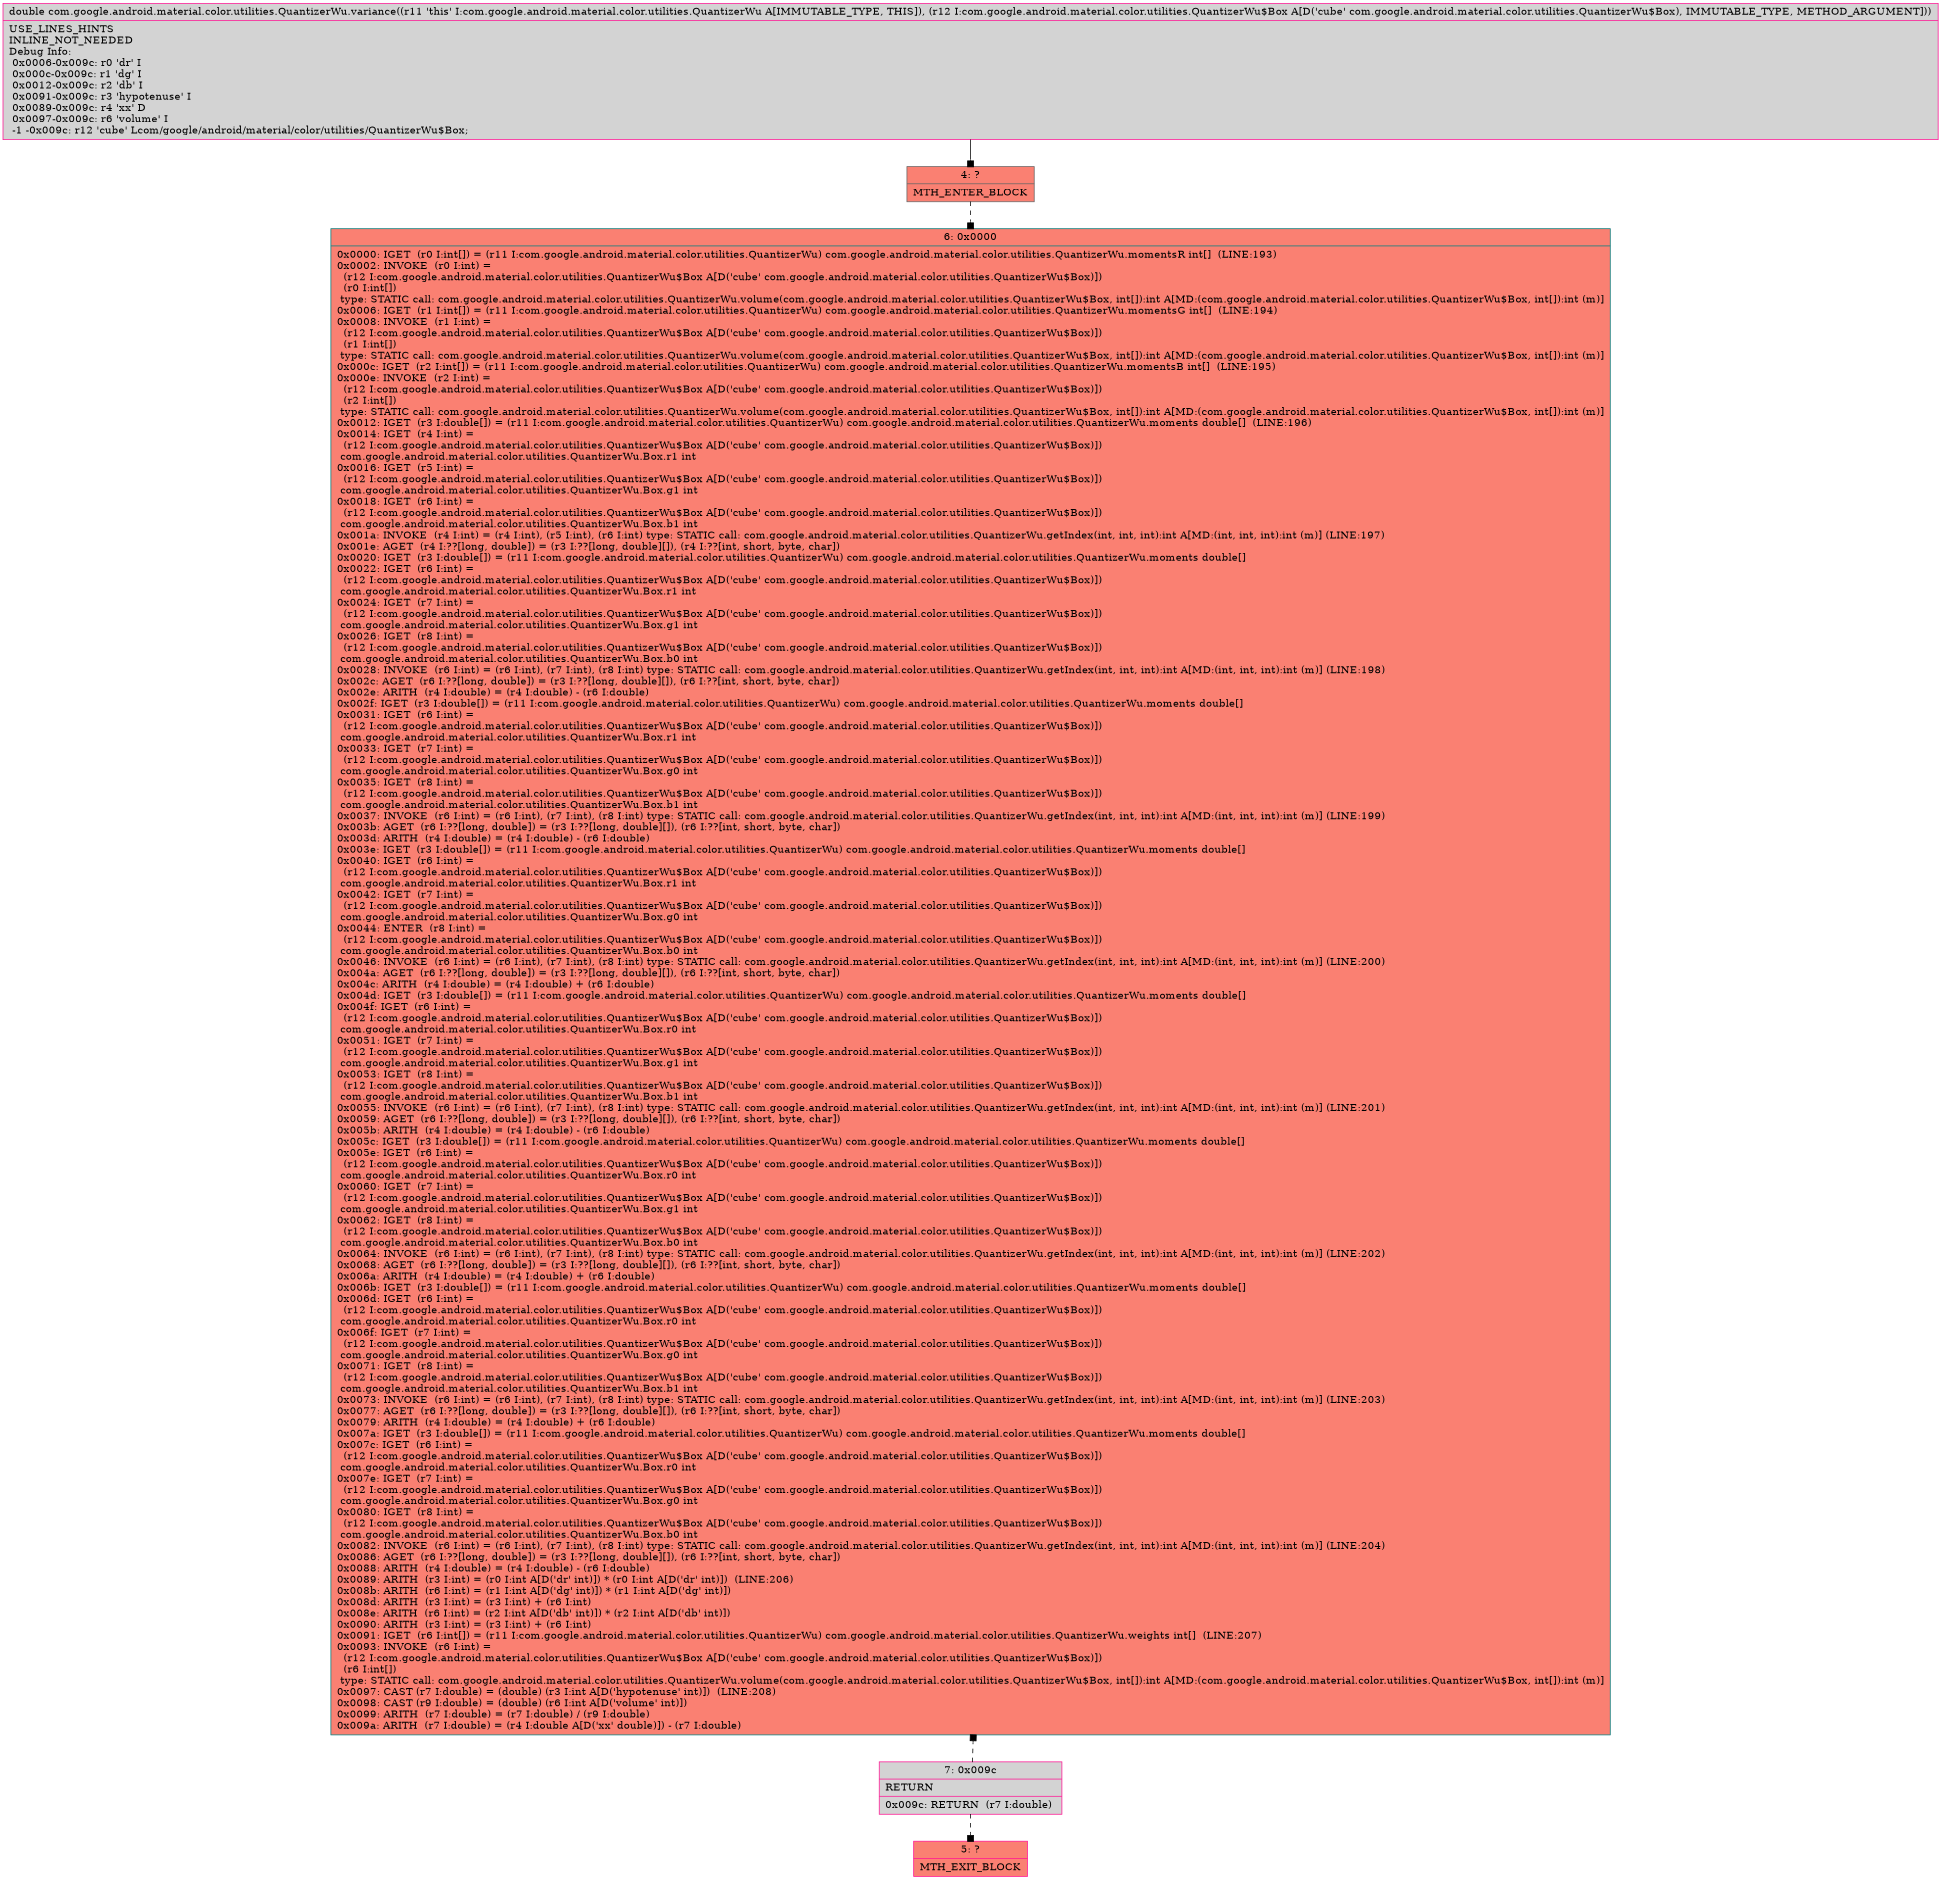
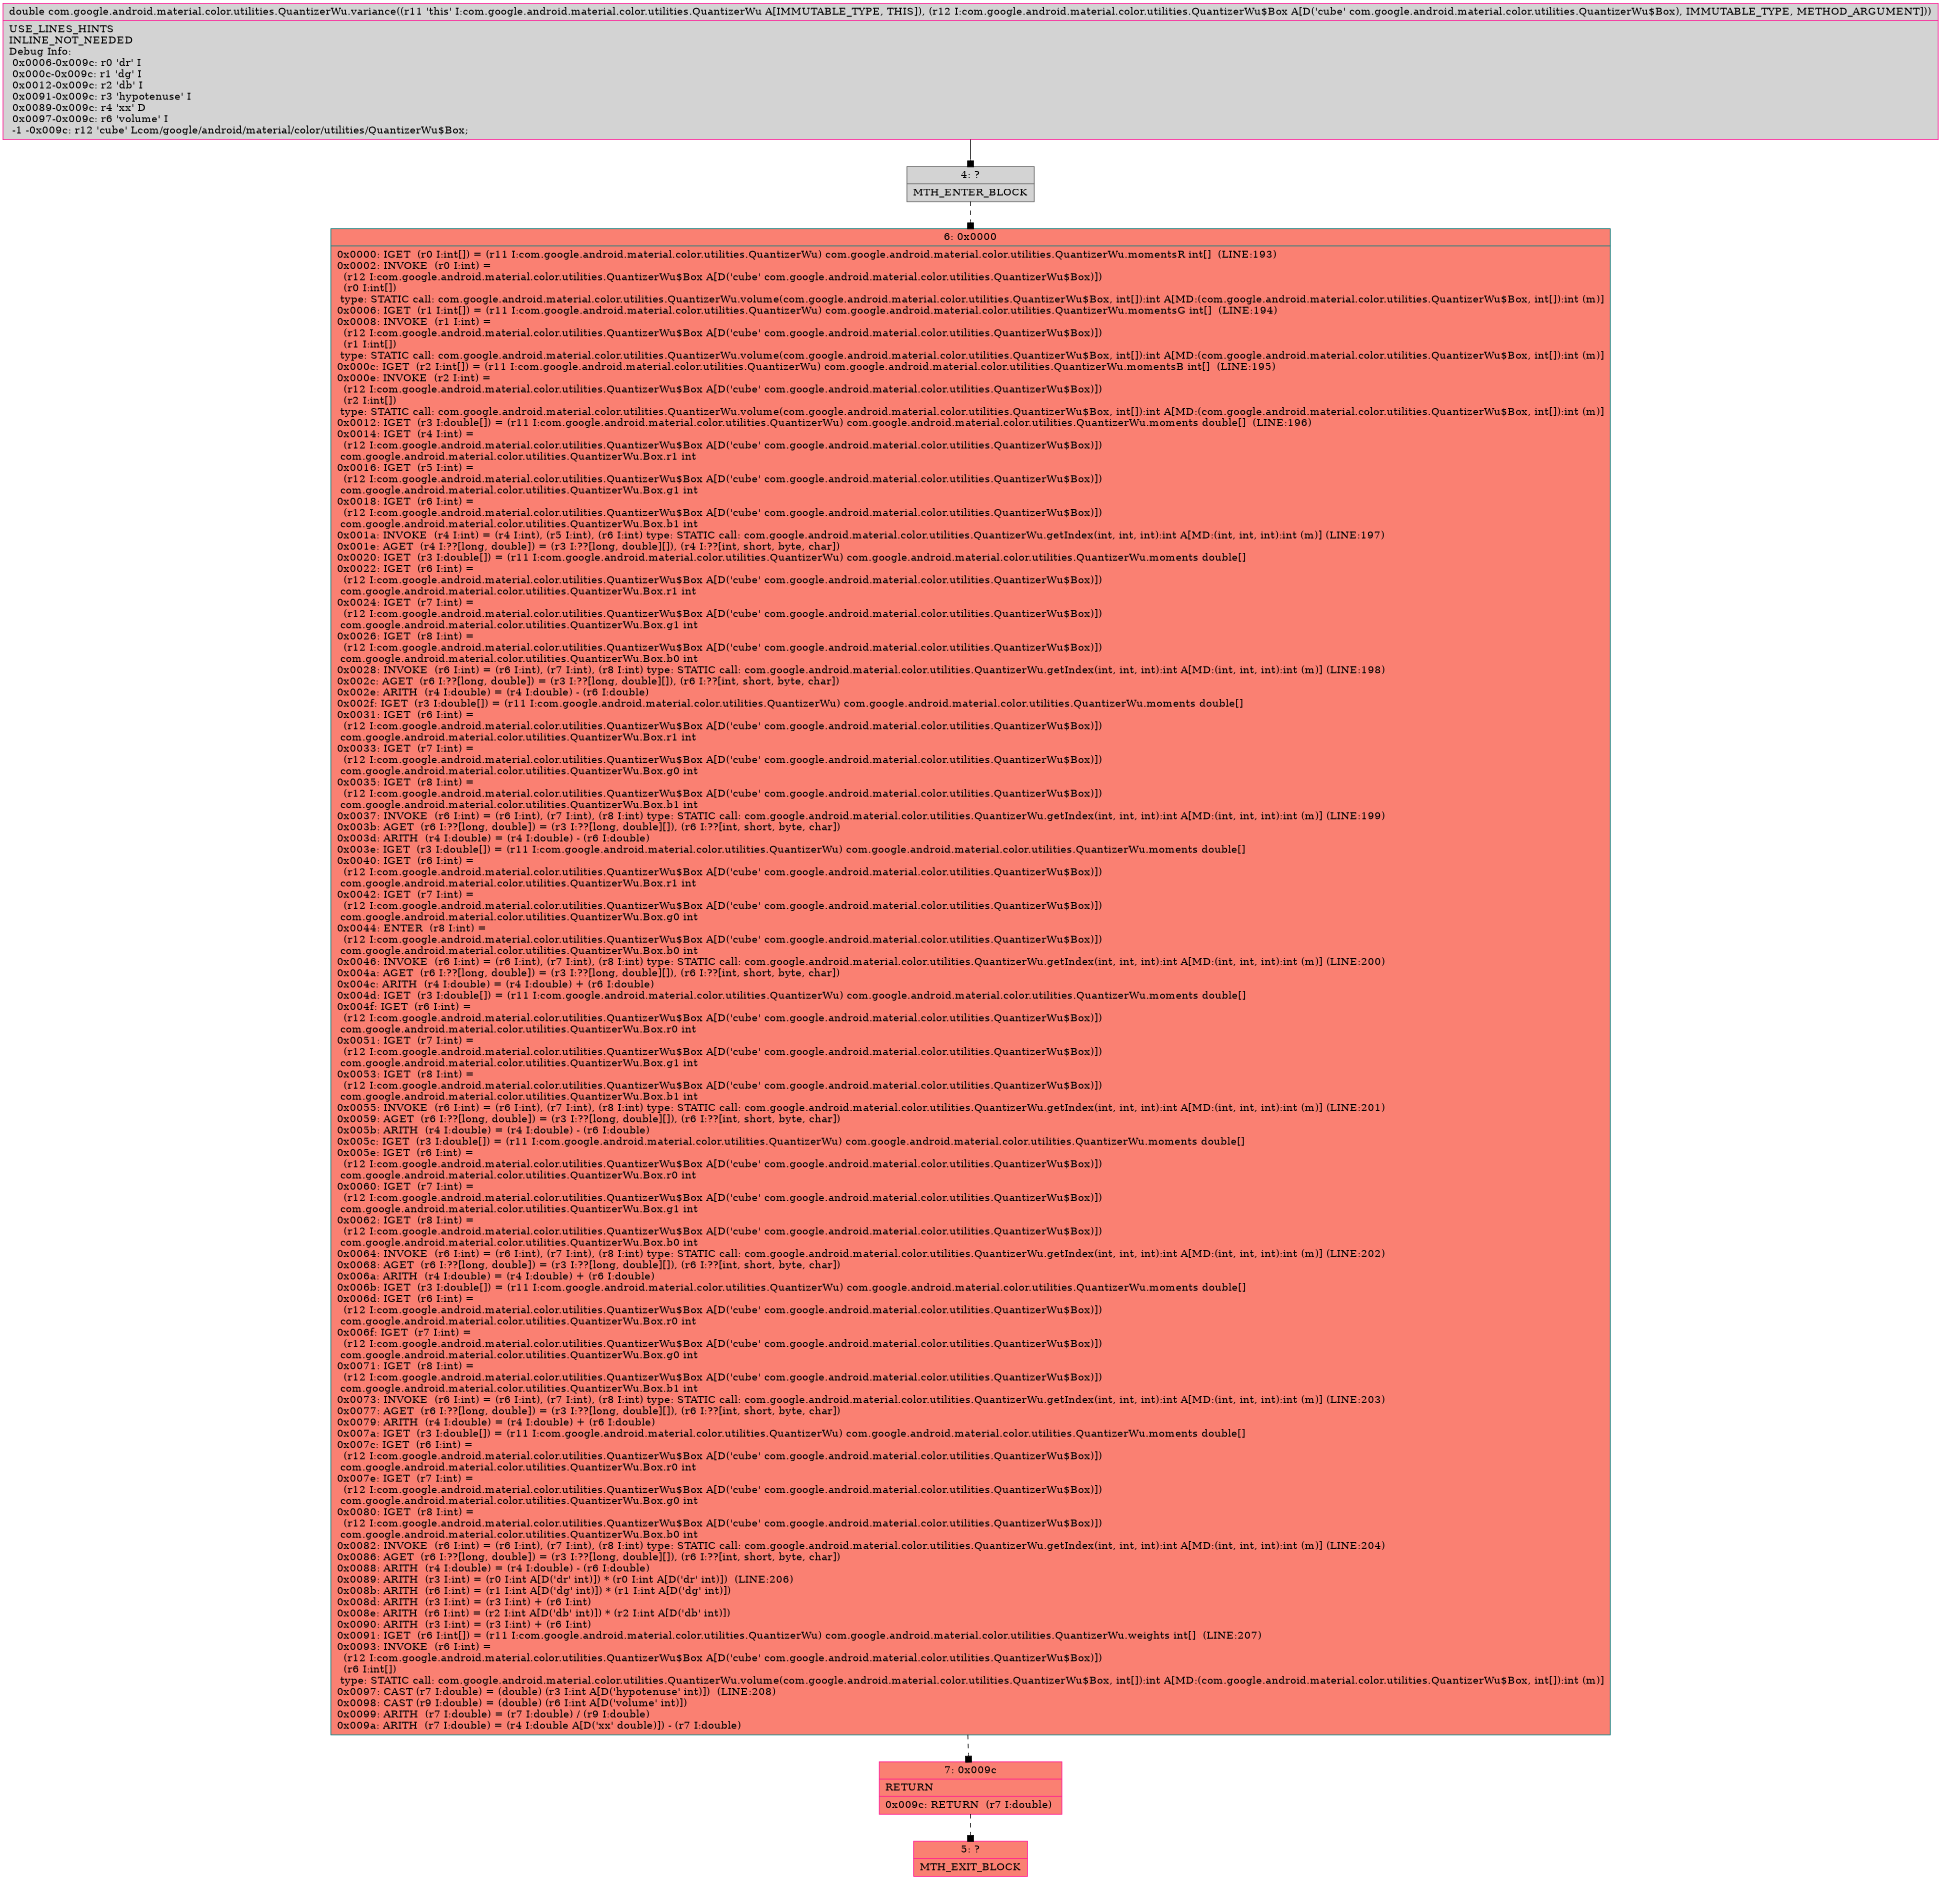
(971, 184) -> (971, 184)
(973, 1752) -> (968, 1745)
(971, 1788) -> (971, 1788)
